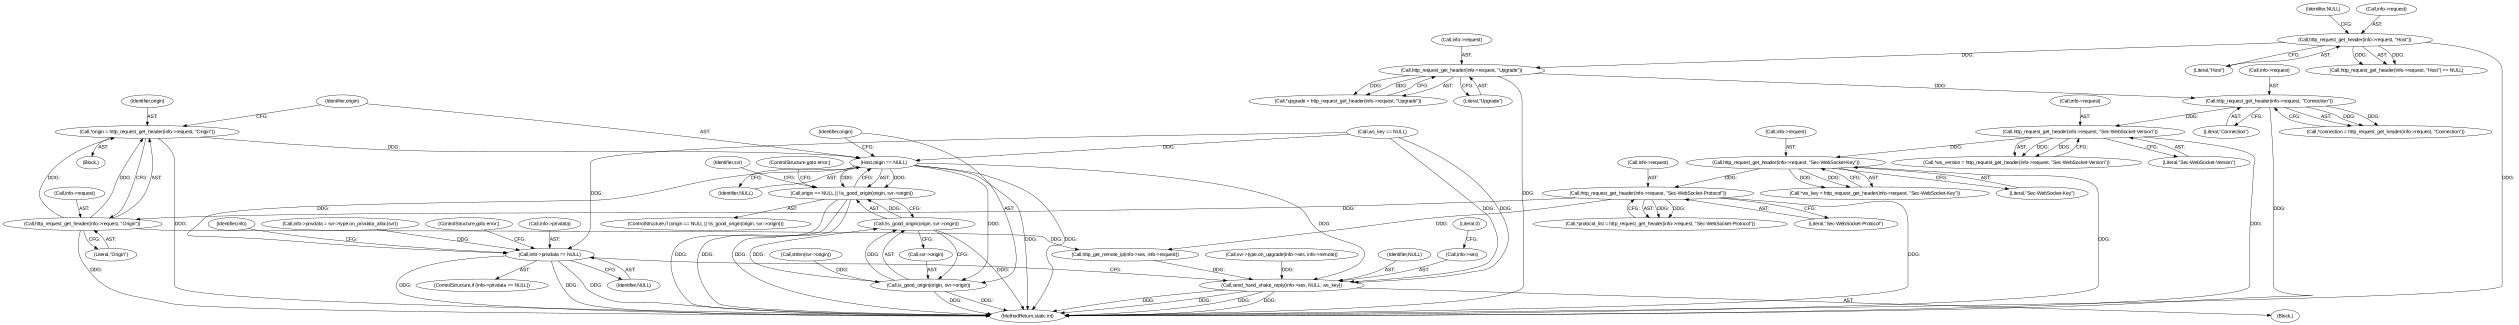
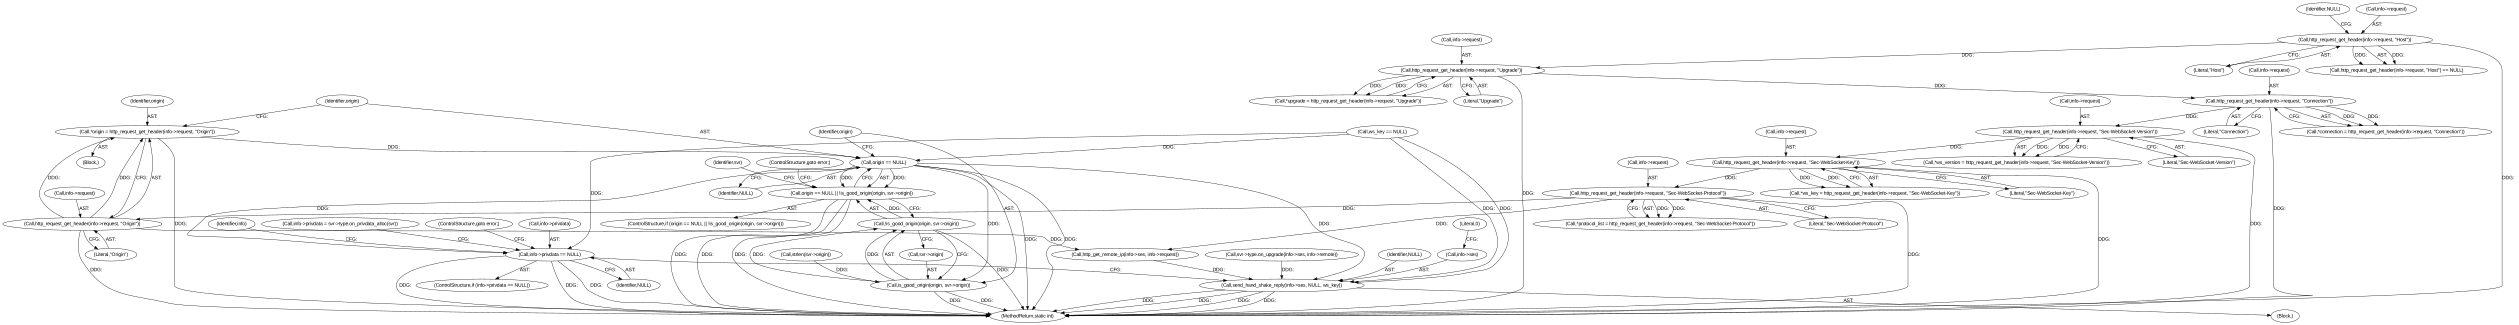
(884, 163) -> (884, 163)
(464, 239) -> (464, 239)
